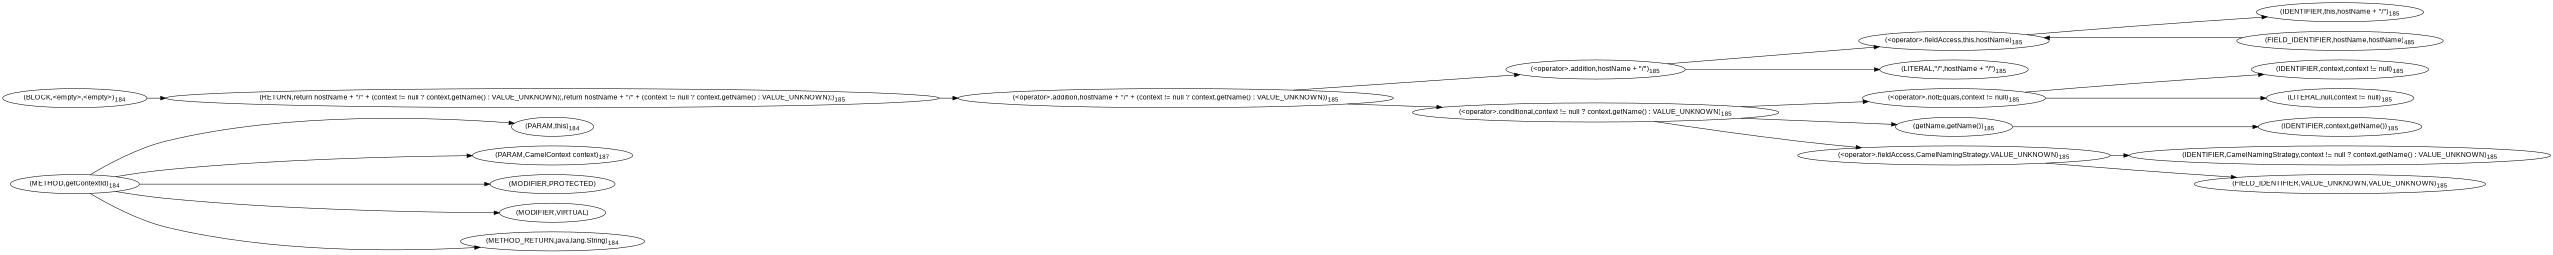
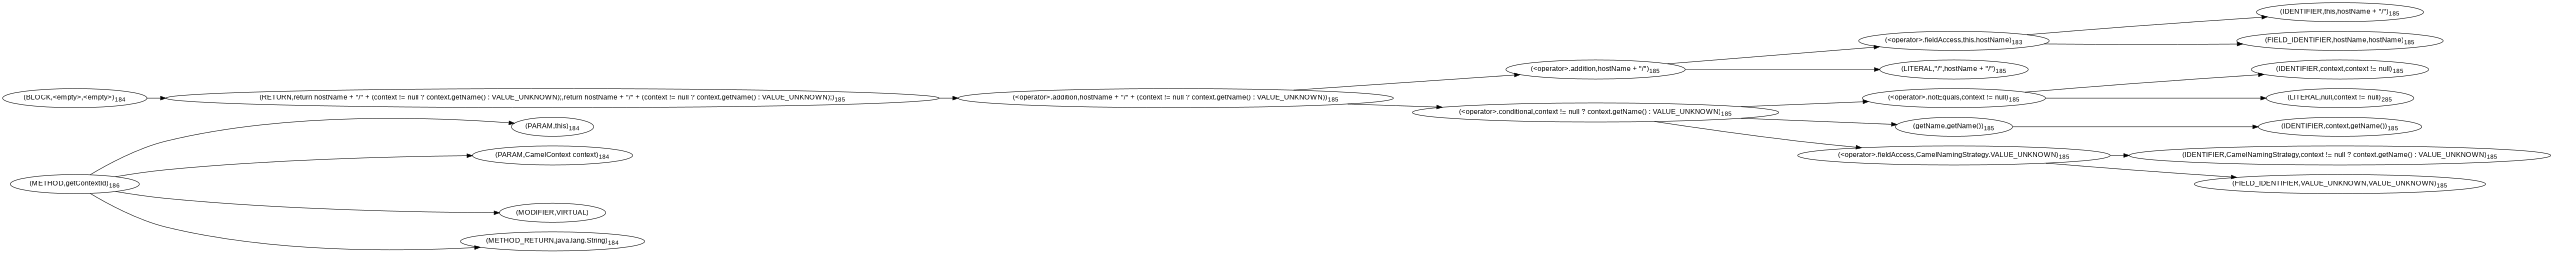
(2146, 37) -> (2141, 44)
(2017, 40) -> (2017, 40)
(2409, 40) -> (2409, 40)
(2387, 97) -> (2387, 97)
(604, 155) -> (604, 155)
(115, 183) -> (115, 183)
(553, 184) -> none
